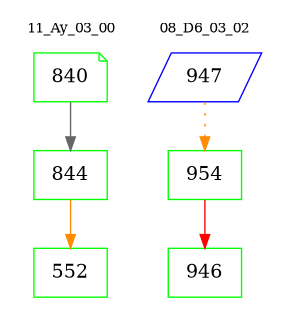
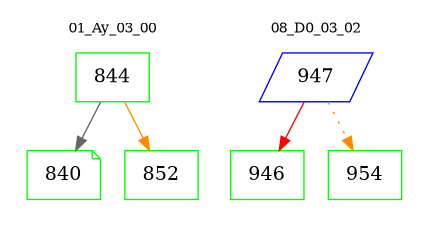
(71, 29) -> (113, 29)
(205, 29) -> (316, 29)
(71, 120) -> (91, 120)
(205, 217) -> (295, 120)
(71, 273) -> (161, 175)
